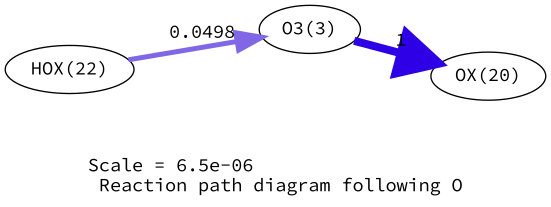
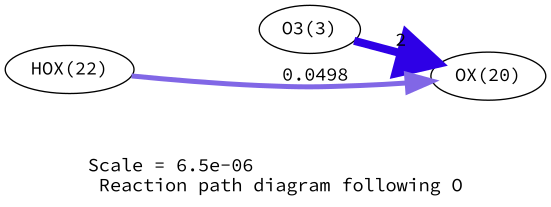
(396, 41) -> (396, 41)
(183, 51) -> (269, 86)
